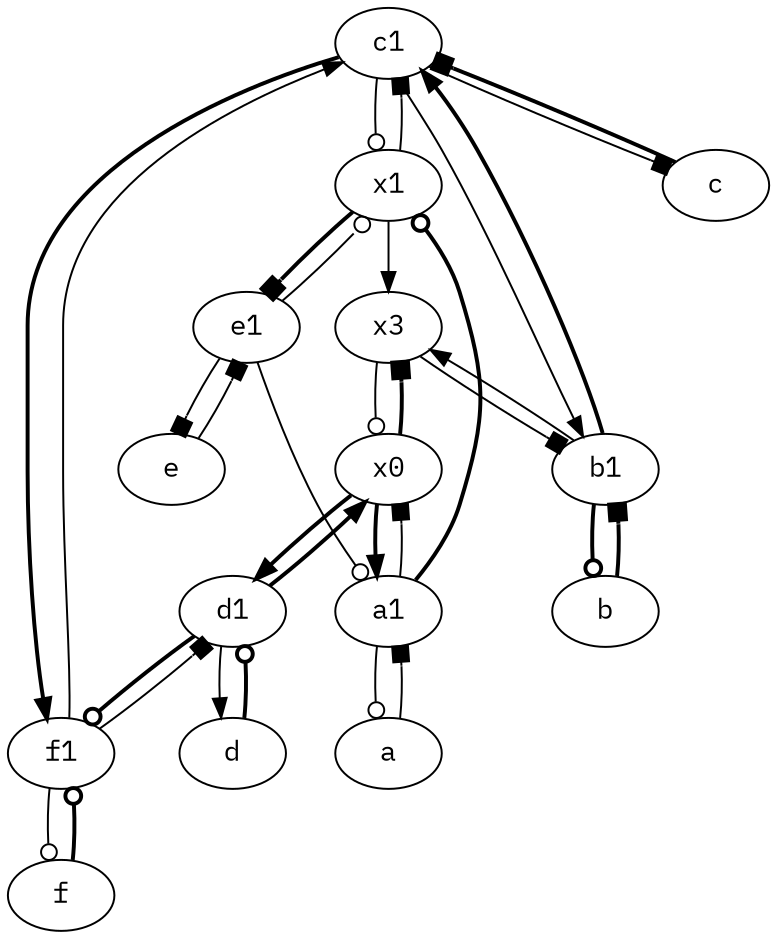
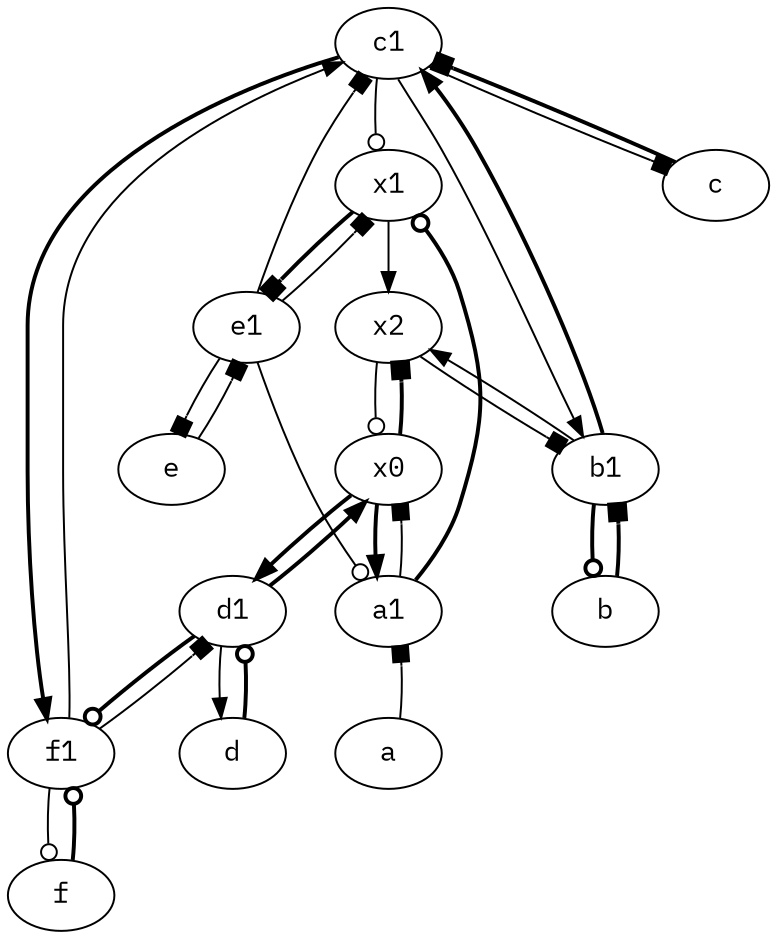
(402, 124) -> (298, 189)
(319, 268) -> (319, 268)
(389, 327) -> (389, 327)
(375, 674) -> none
